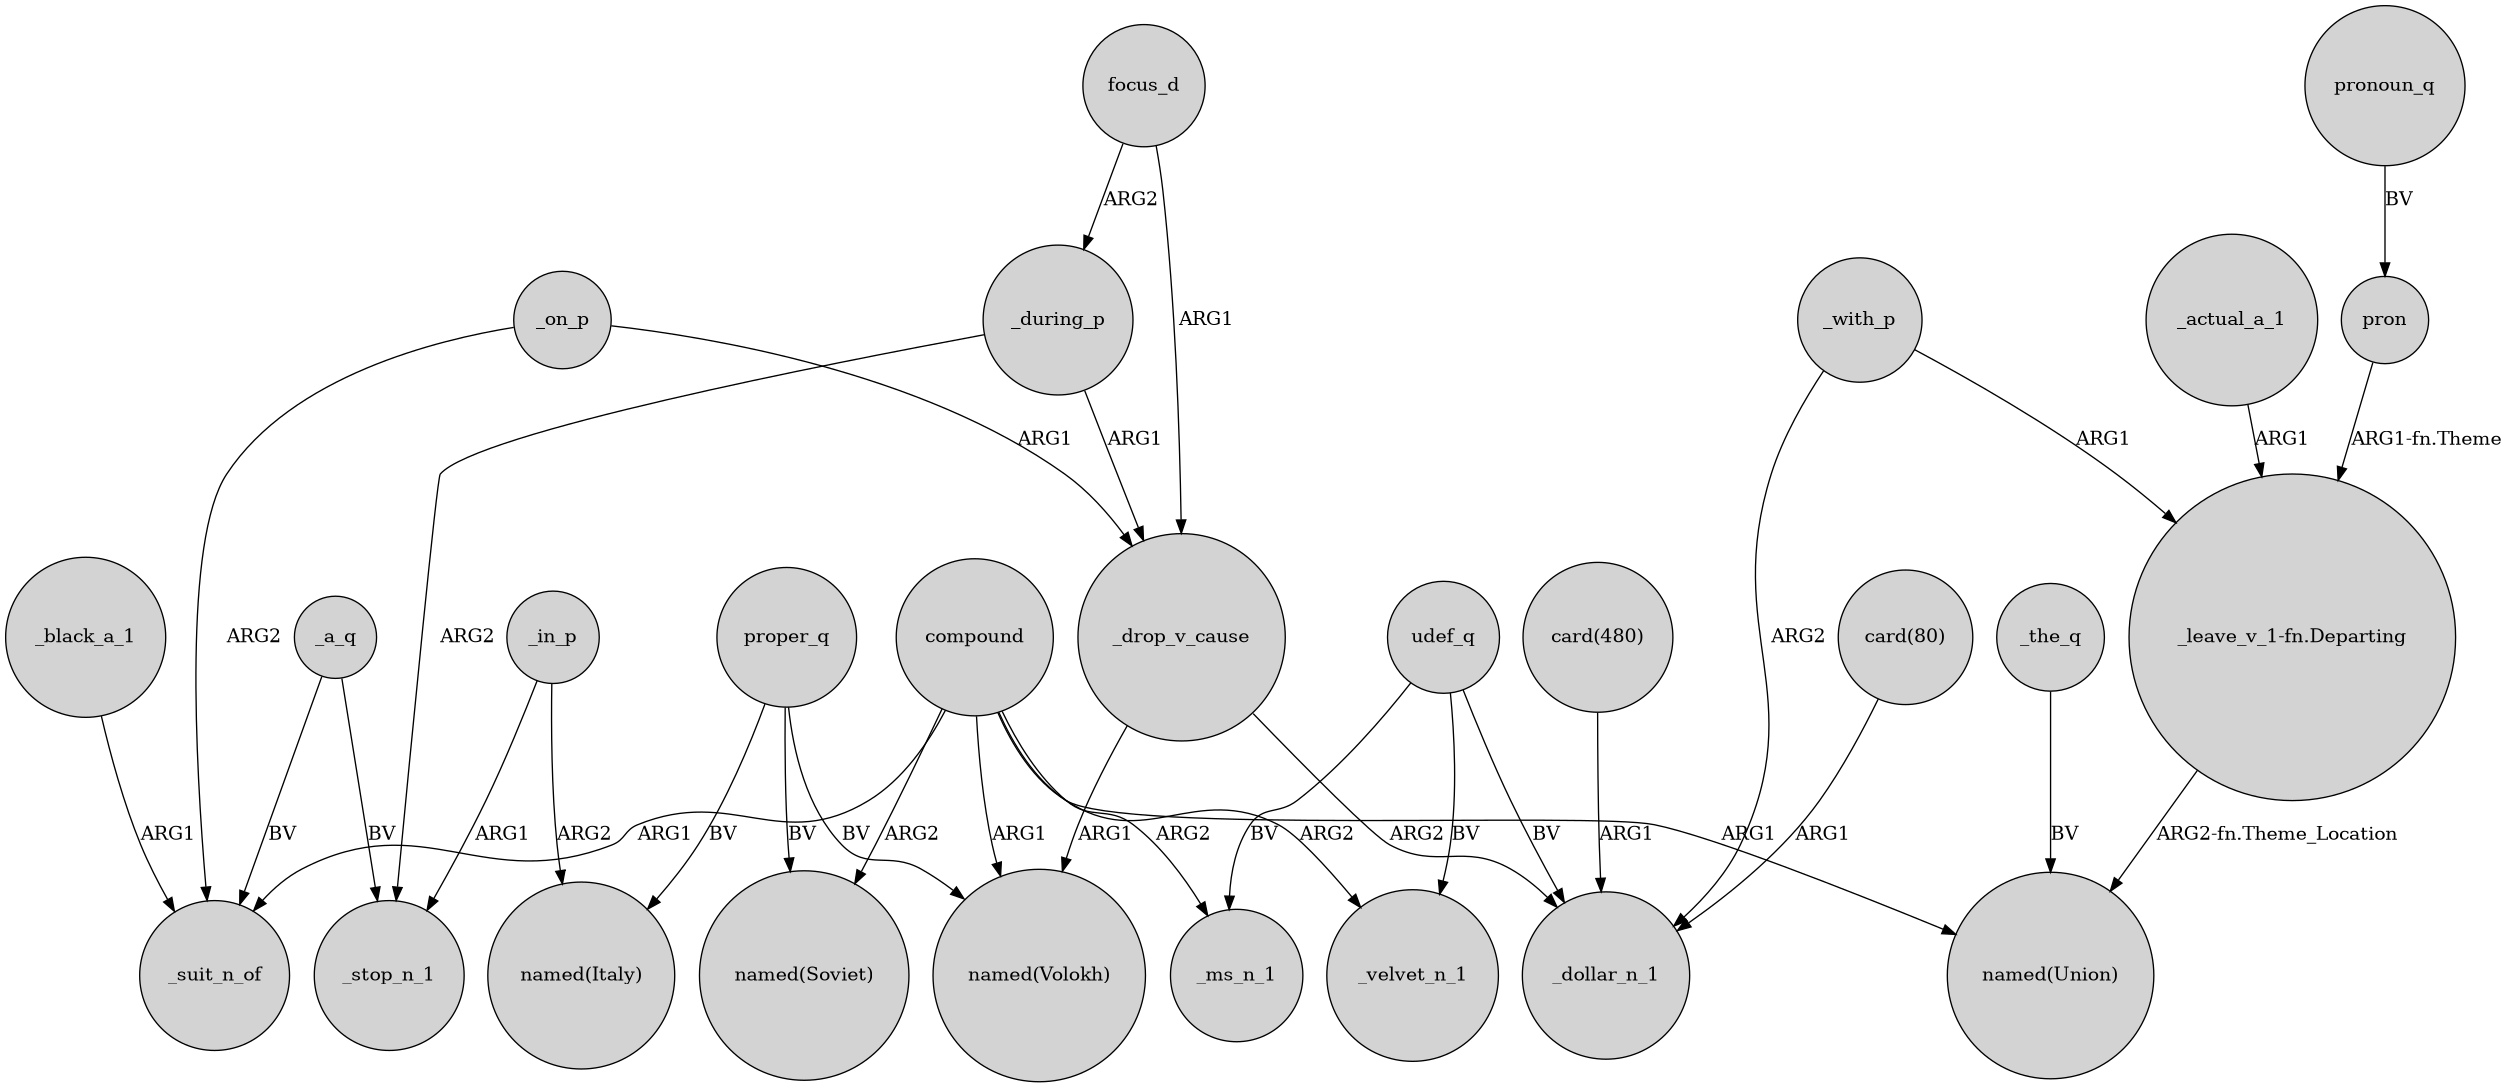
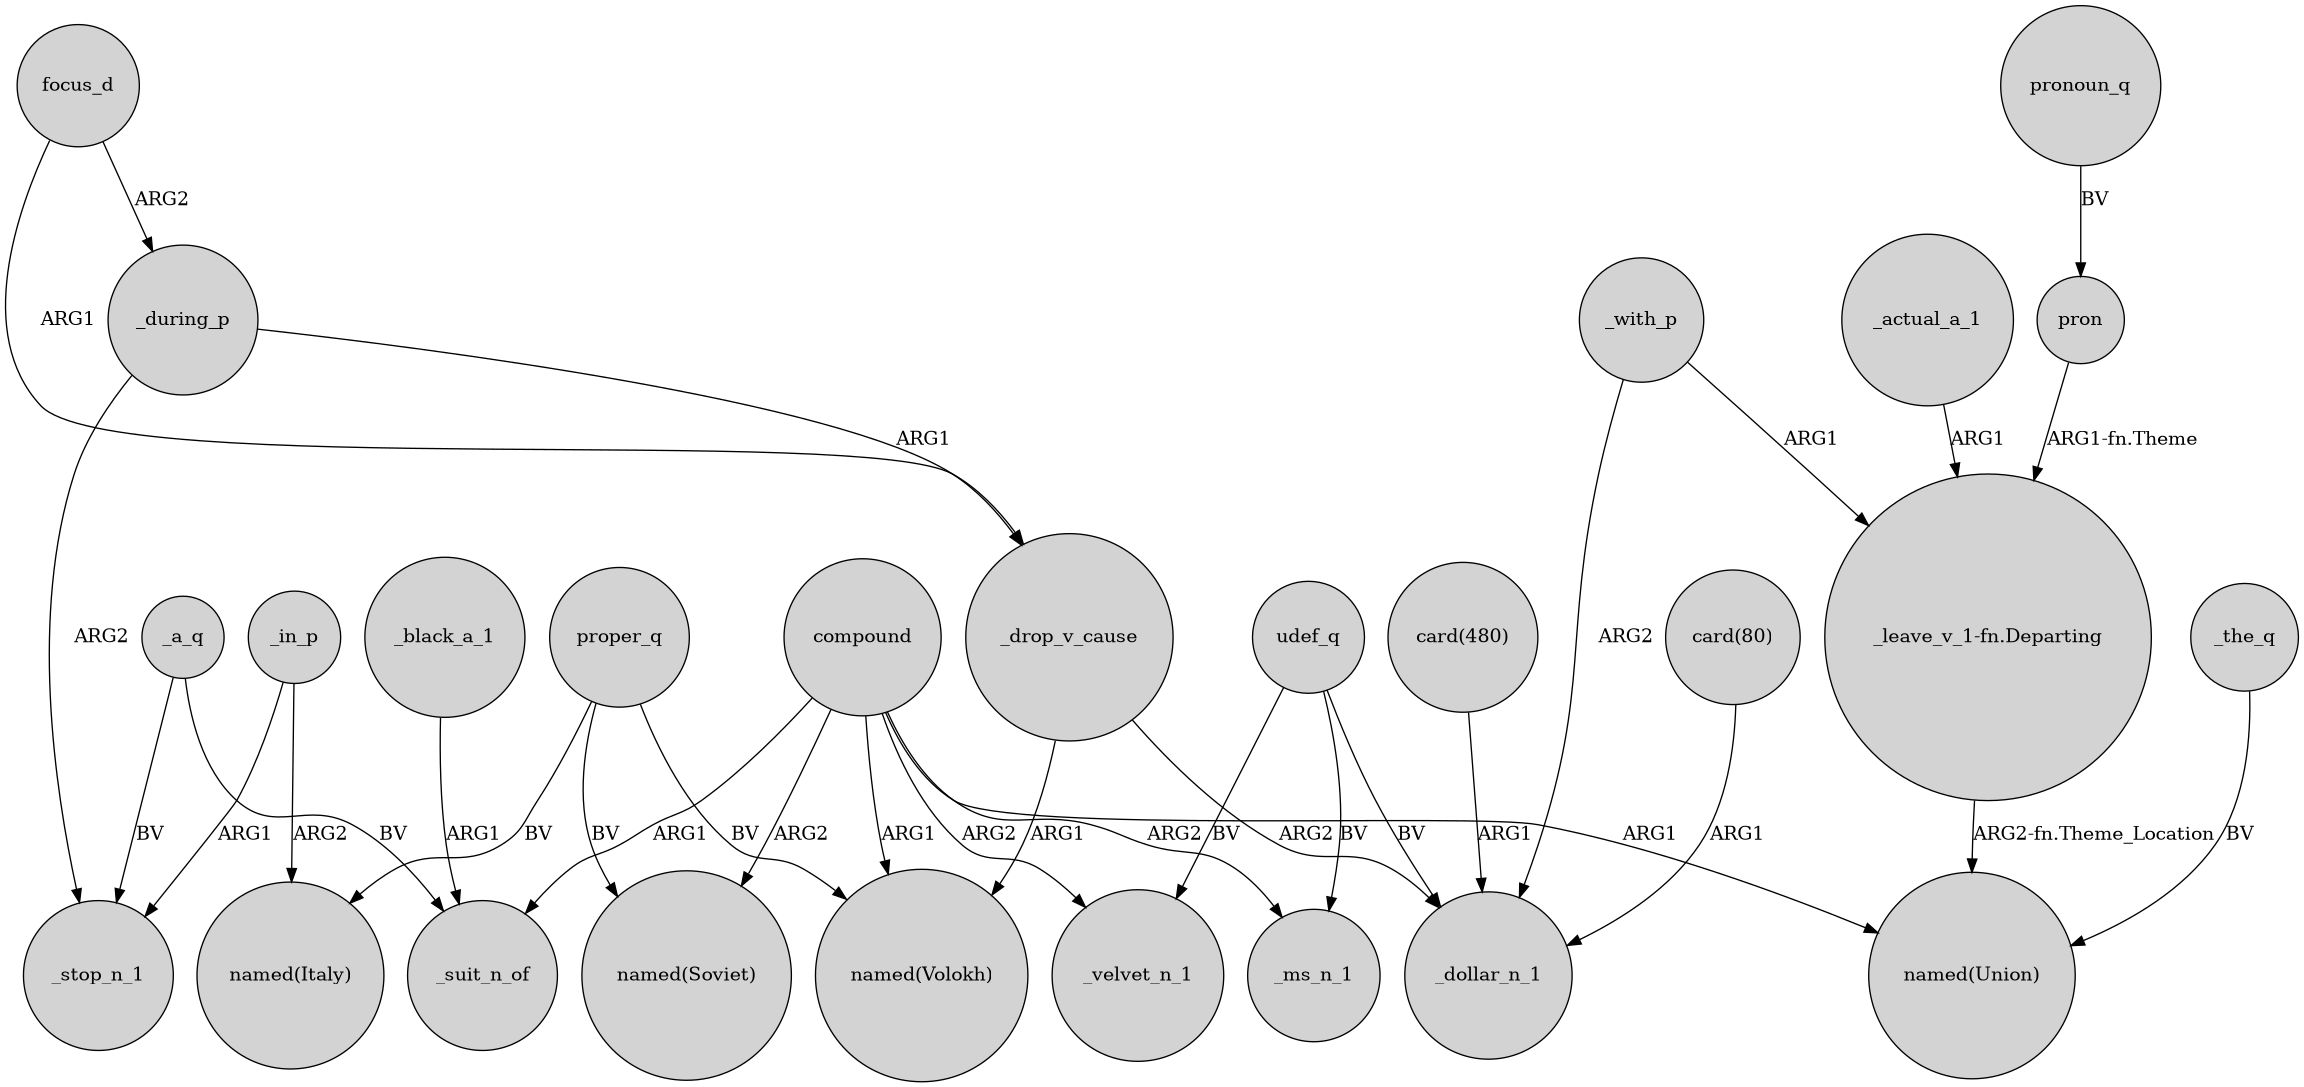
(562, 320) -> none
